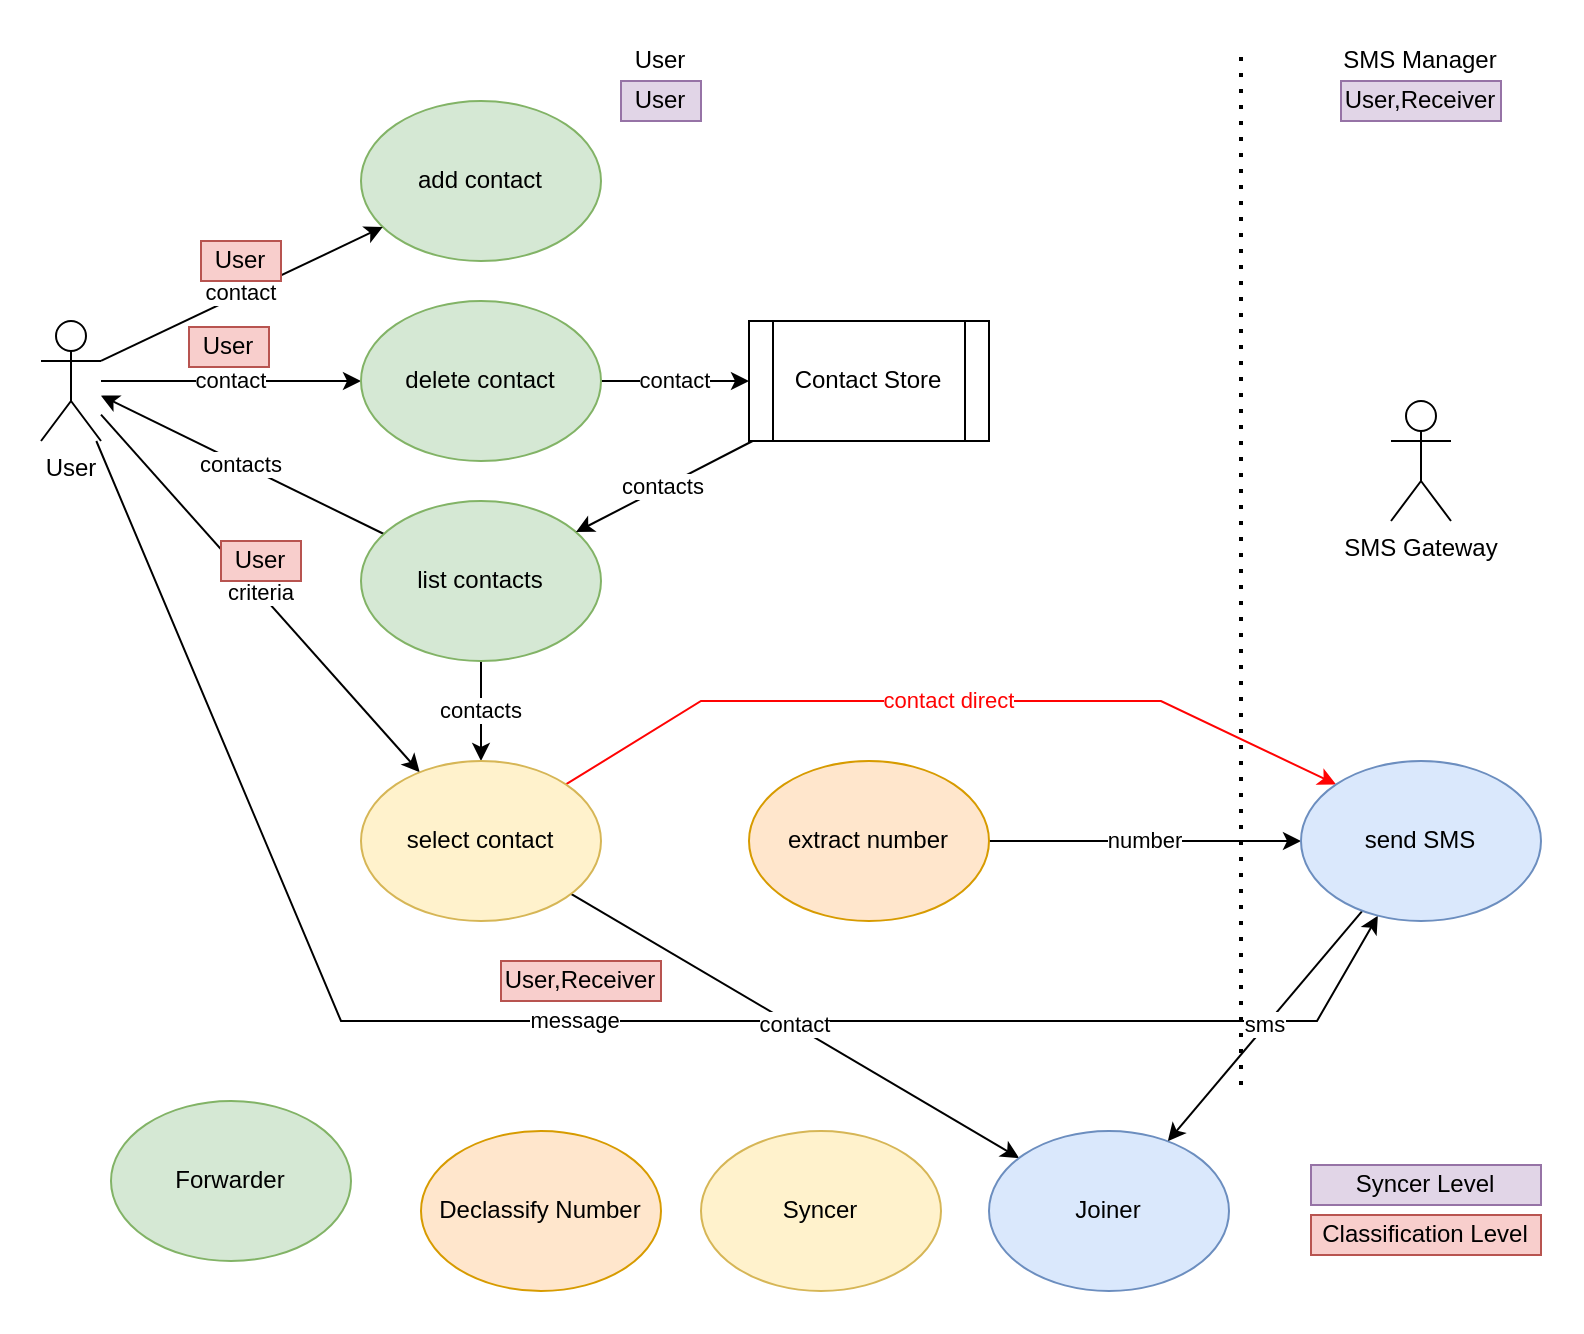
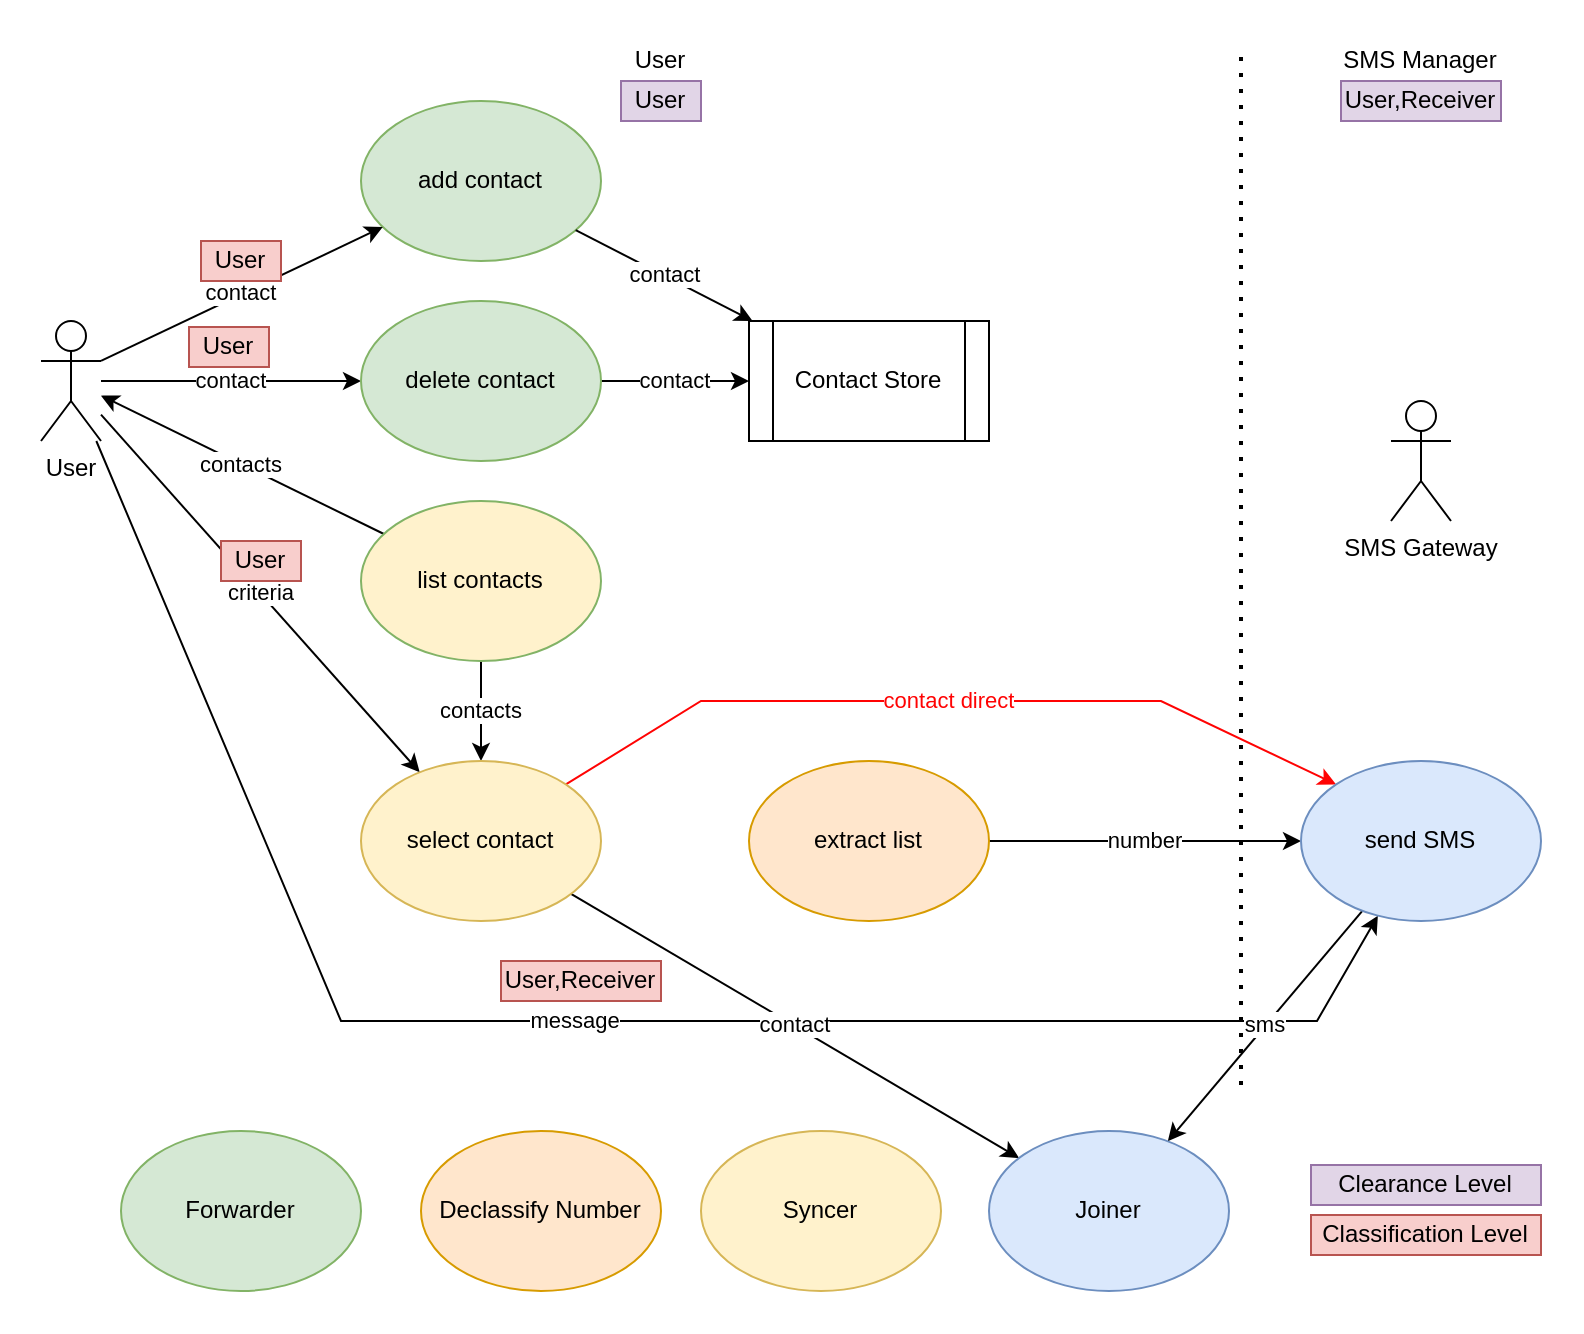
none -> (695, 291)
(720, 458) -> none
(481, 581) -> (481, 581)
(869, 841) -> (869, 841)
(231, 1181) -> (241, 1211)
(1426, 1185) -> (1426, 1185)
